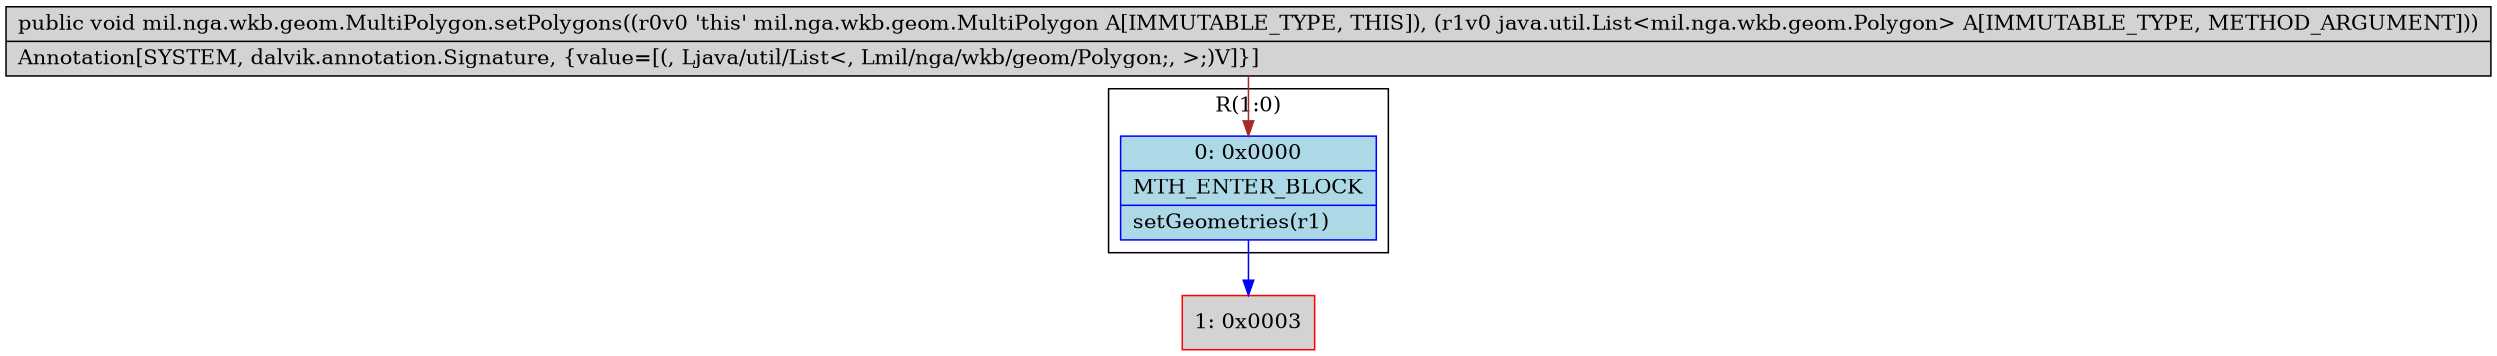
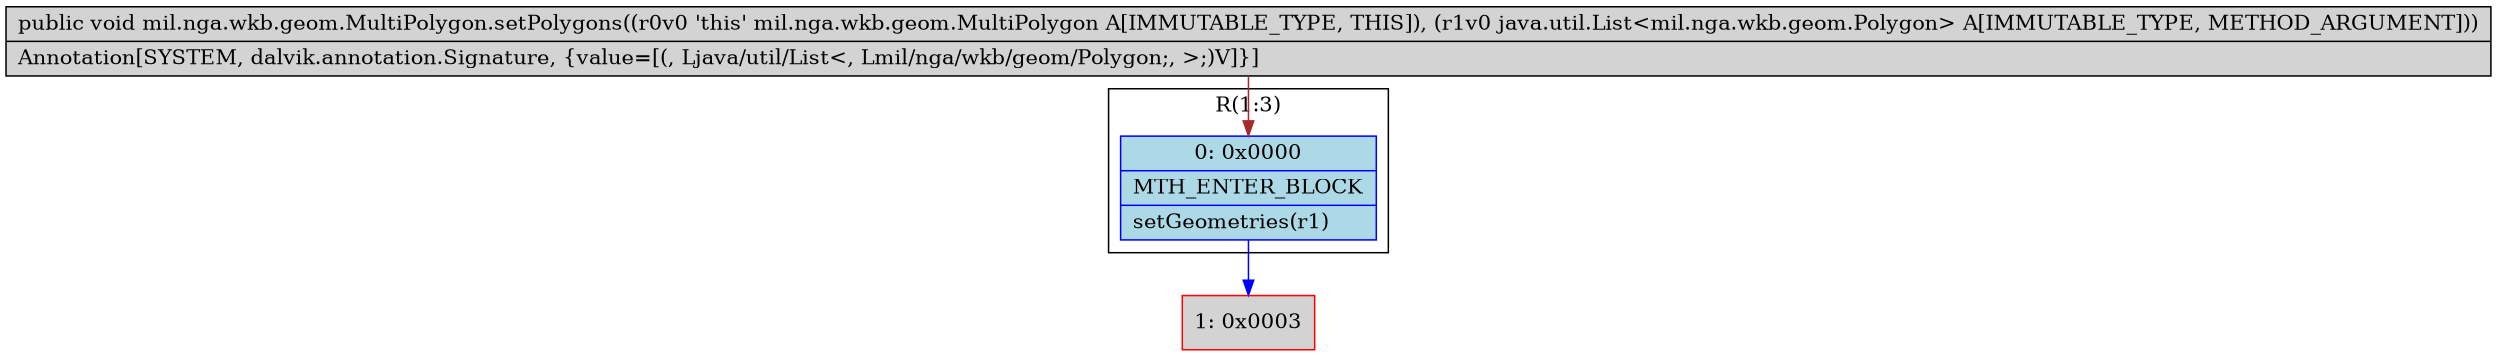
(1248, 106) -> (1248, 106)
